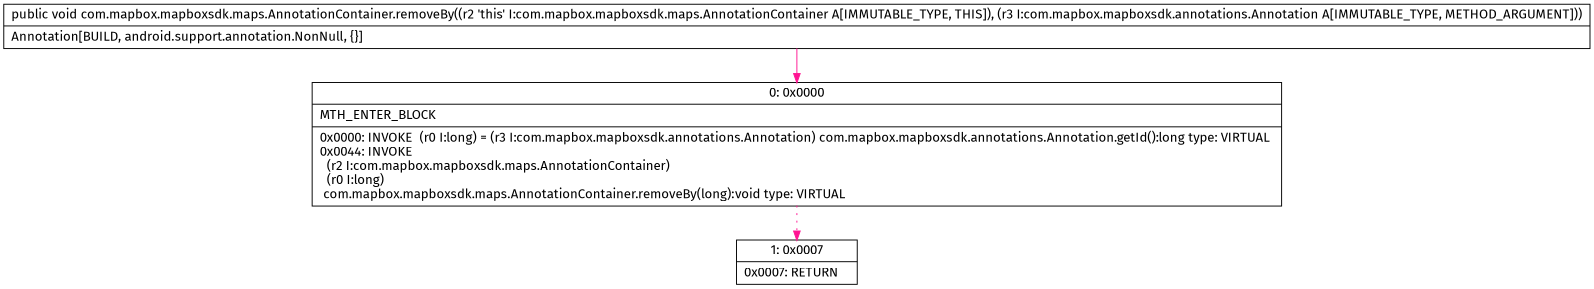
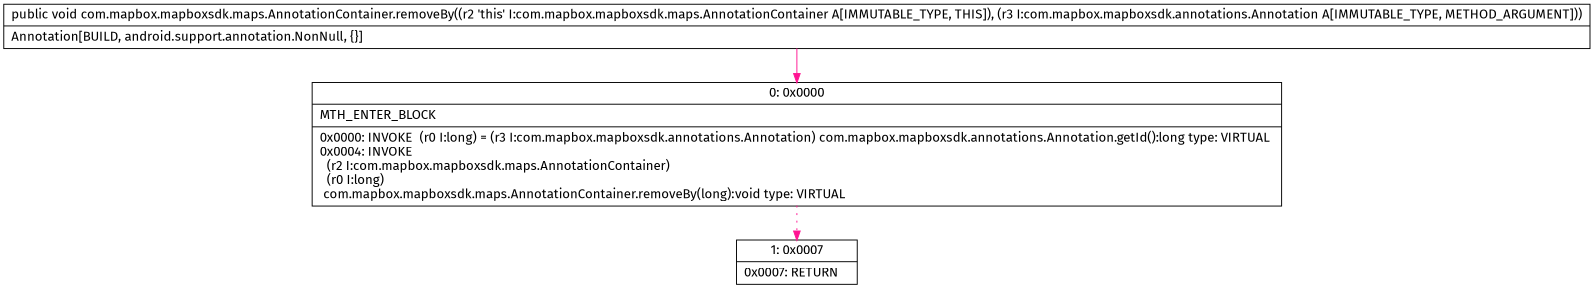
(370, 152) -> (370, 152)
